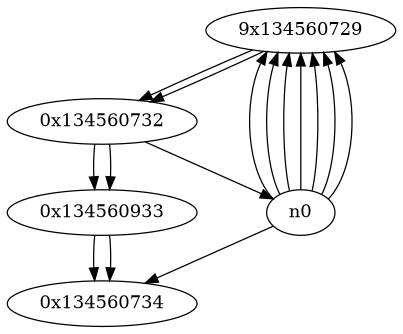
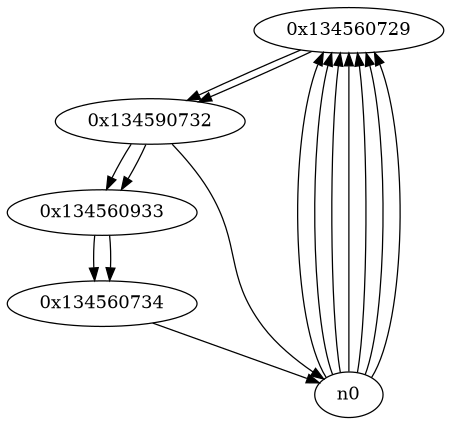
(301, 30) -> (349, 30)
(102, 121) -> (150, 121)
(215, 252) -> (230, 351)
